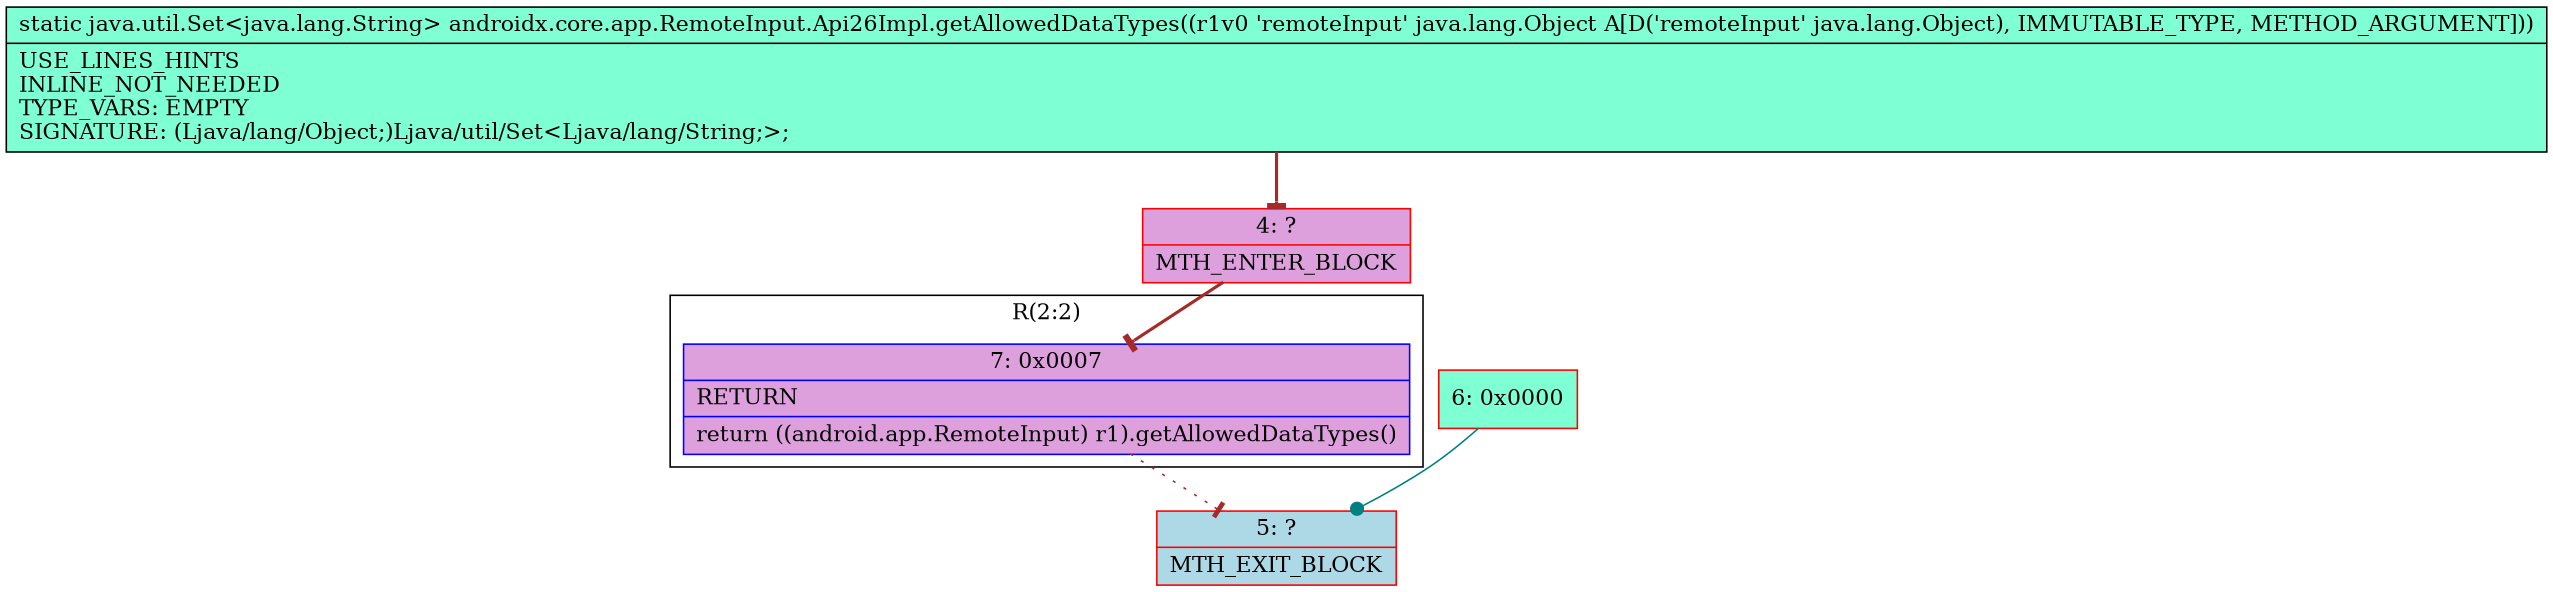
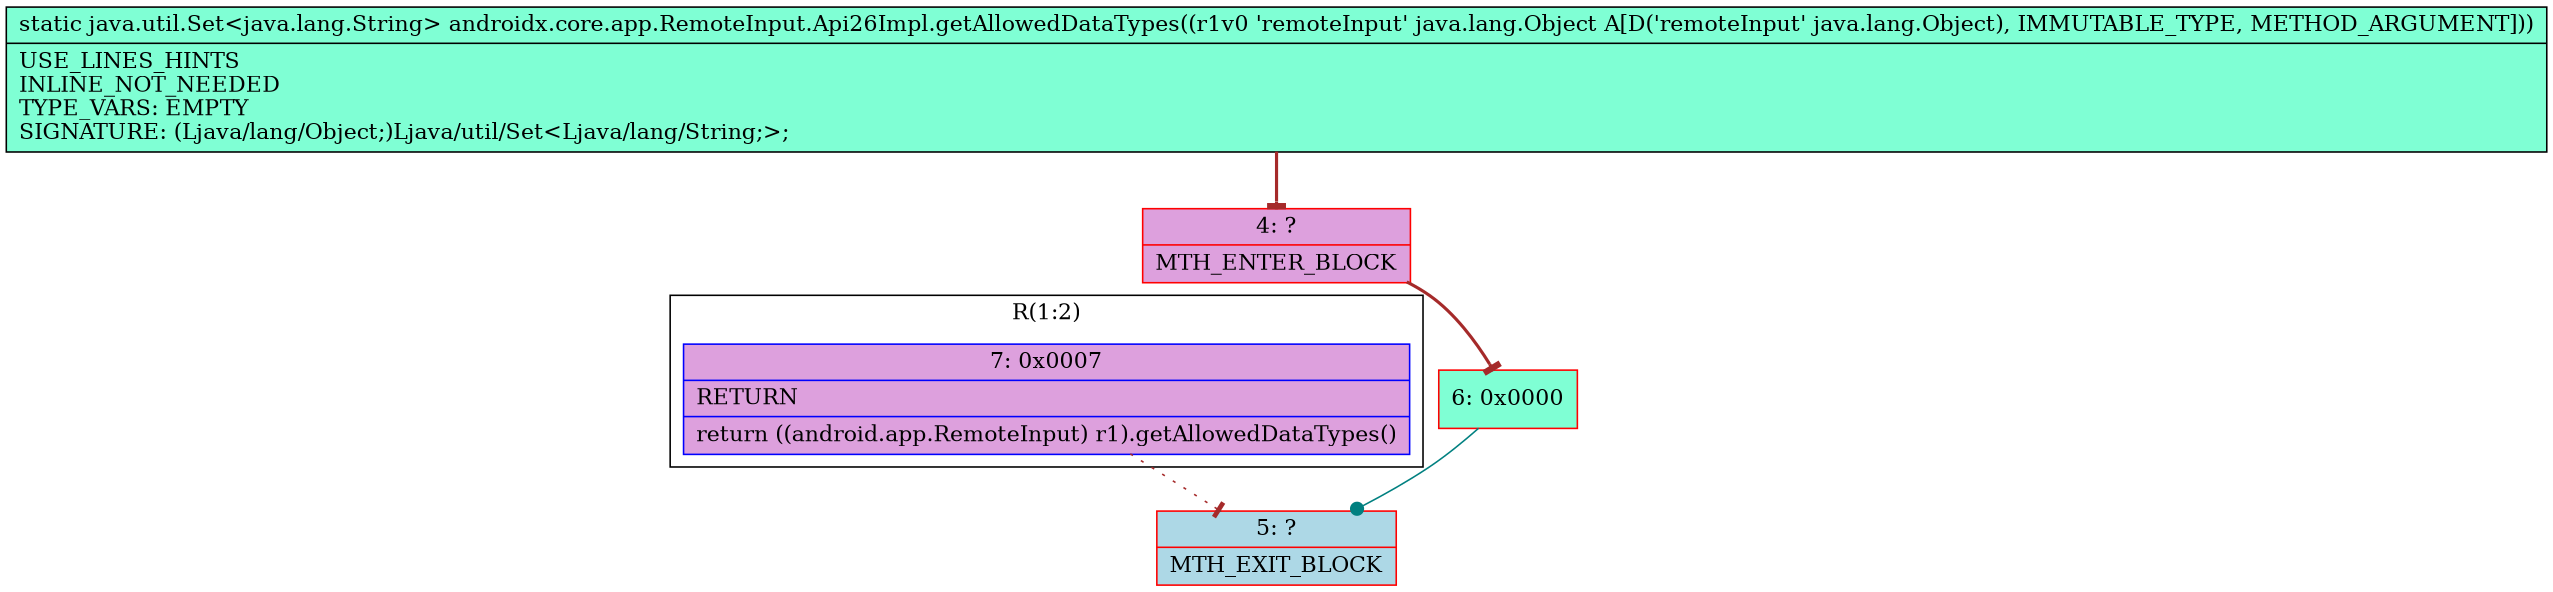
(1179, 311) -> (1454, 317)
(1047, 313) -> (1047, 313)
